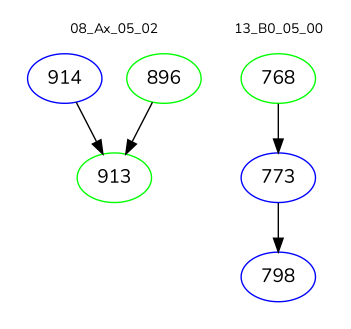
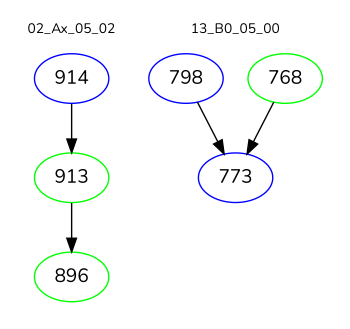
(114, 30) -> (72, 30)
(142, 122) -> (72, 221)
(278, 221) -> (208, 122)
